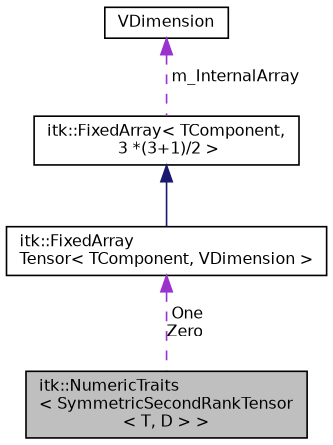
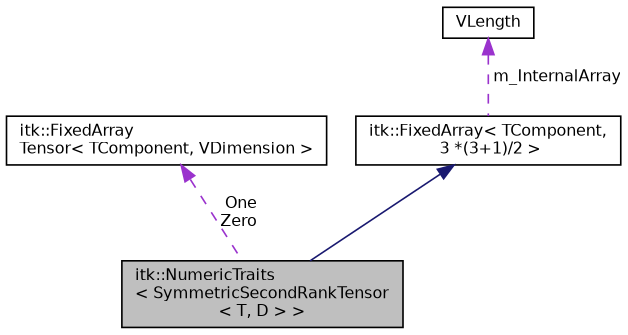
(167, 23) -> (488, 23)
(167, 204) -> (375, 218)
